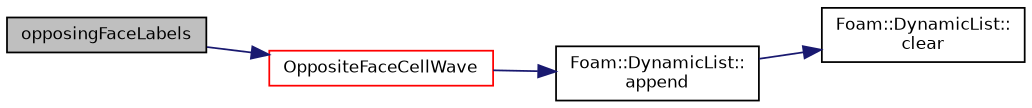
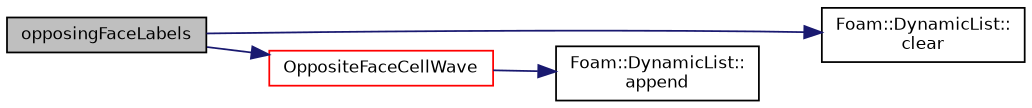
(781, 56) -> (505, 31)
